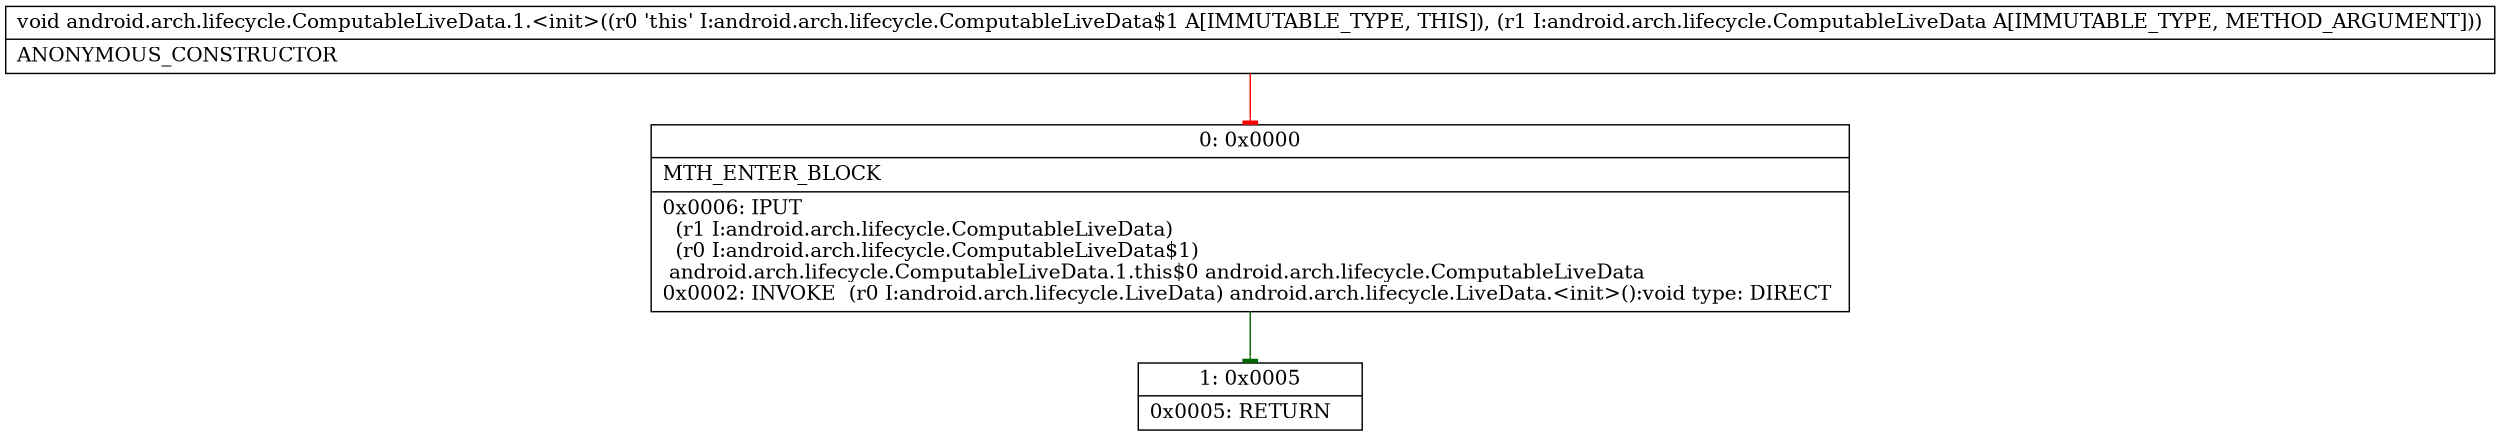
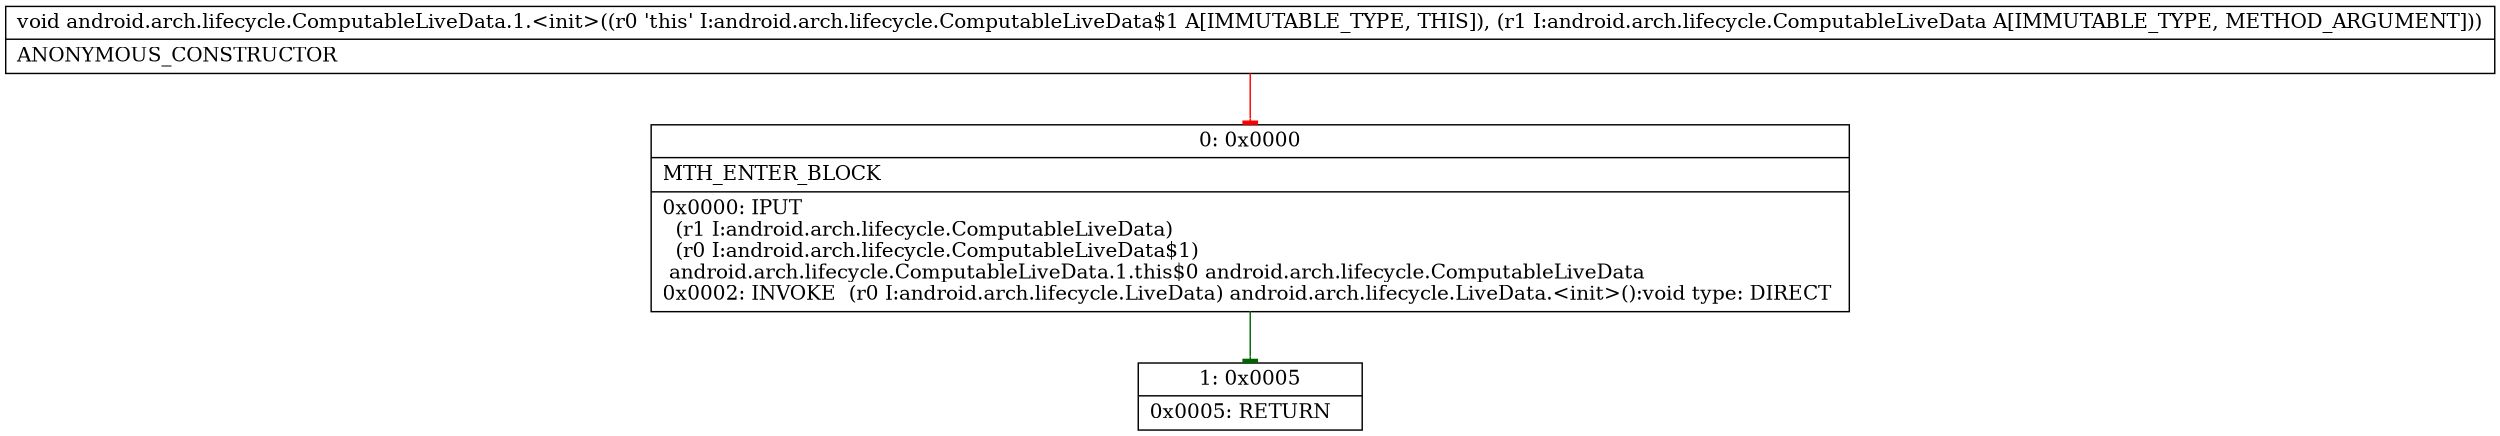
(739, 208) -> (739, 208)
